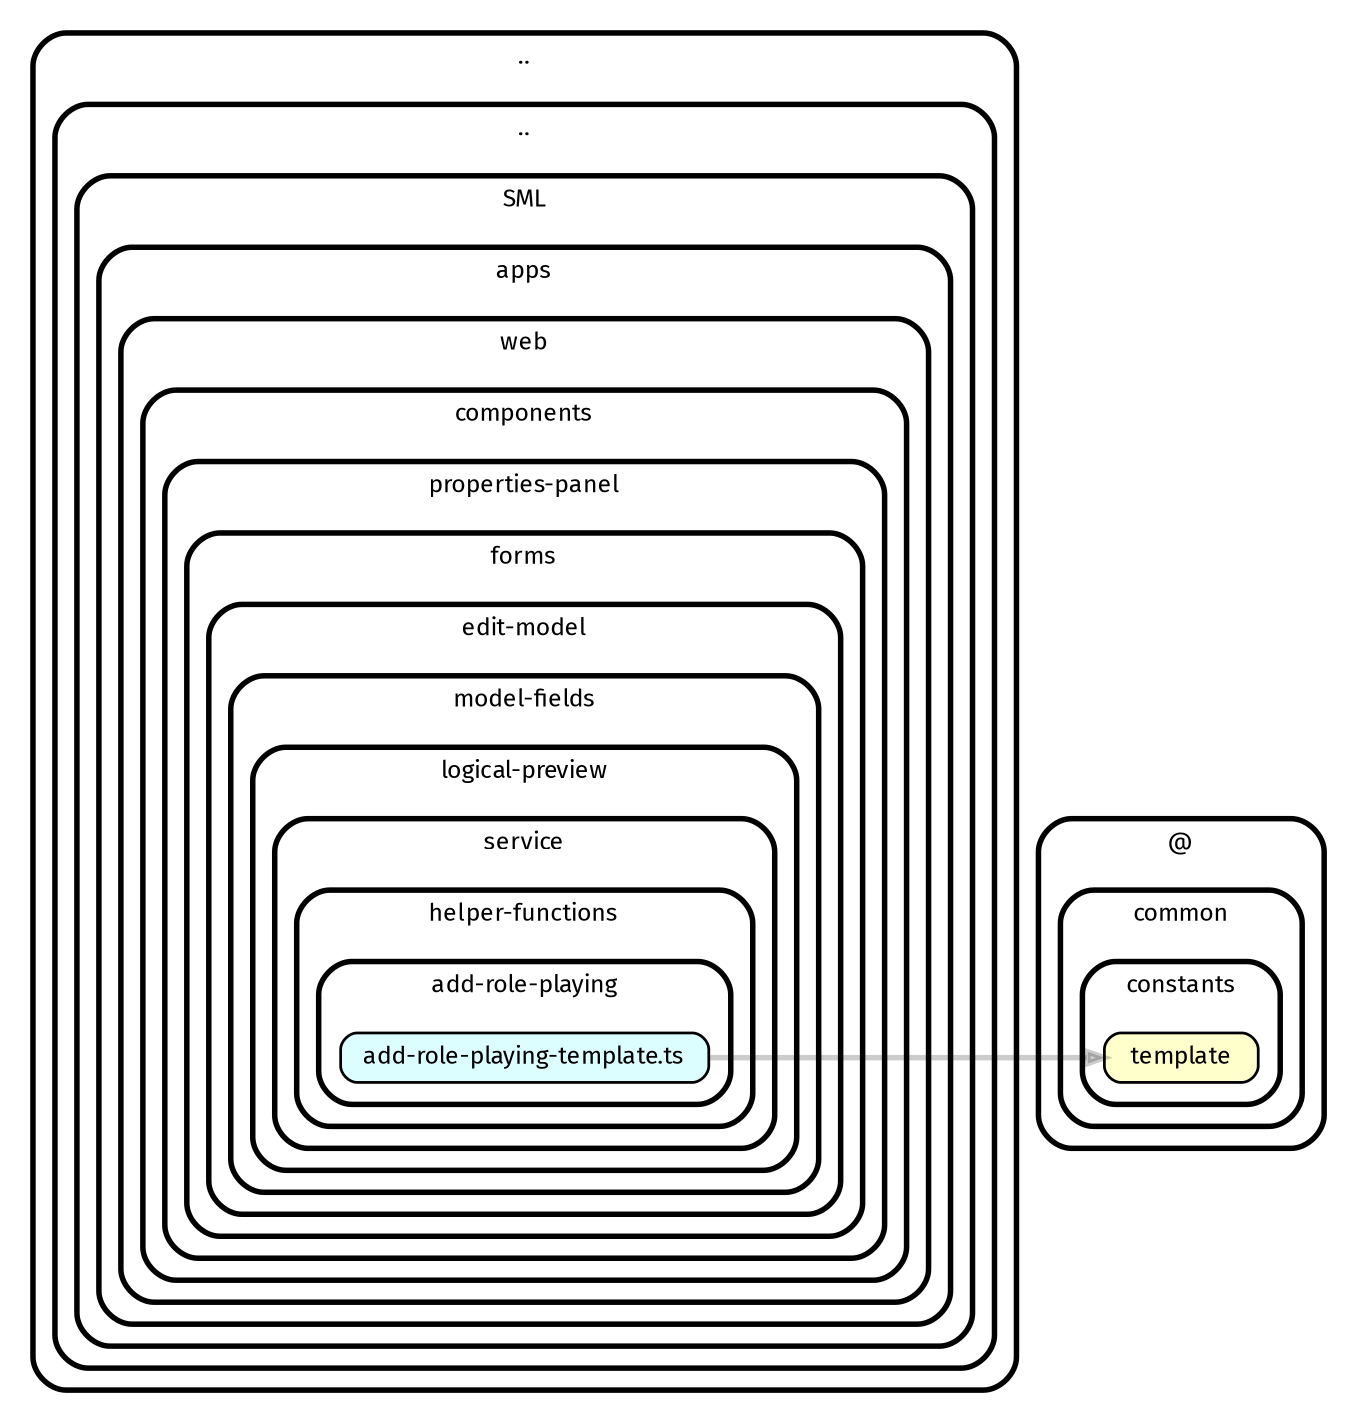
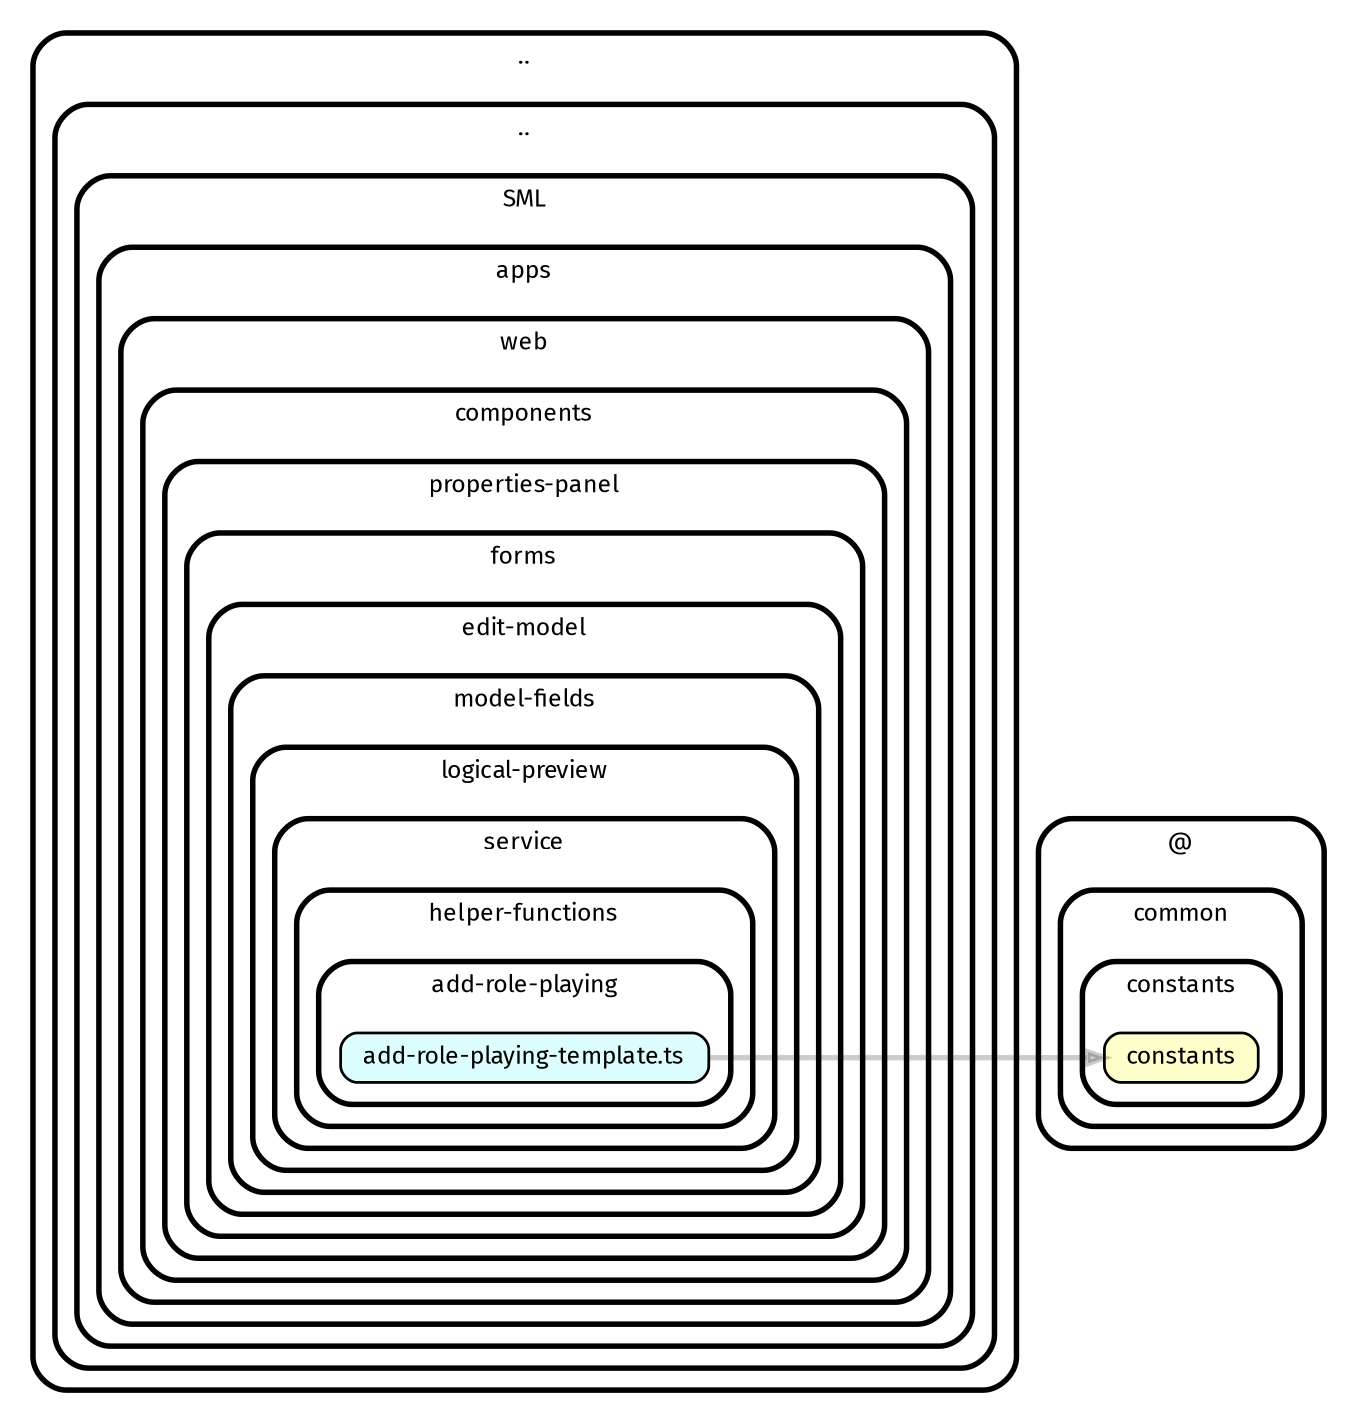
(1181, 1058) -> (1181, 1058)
